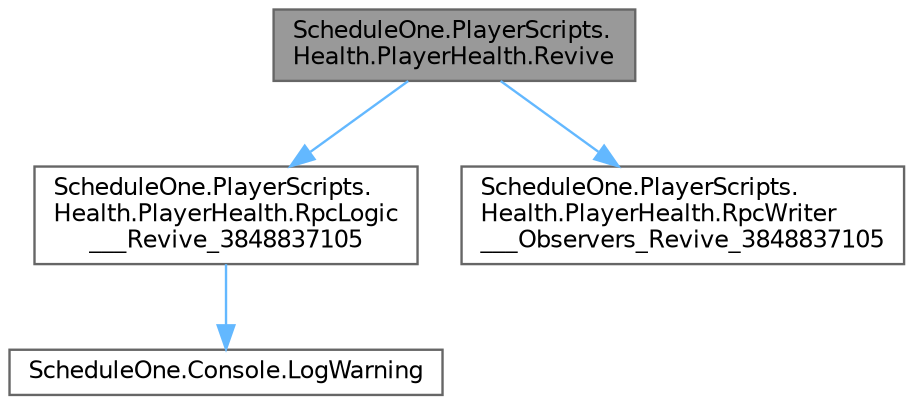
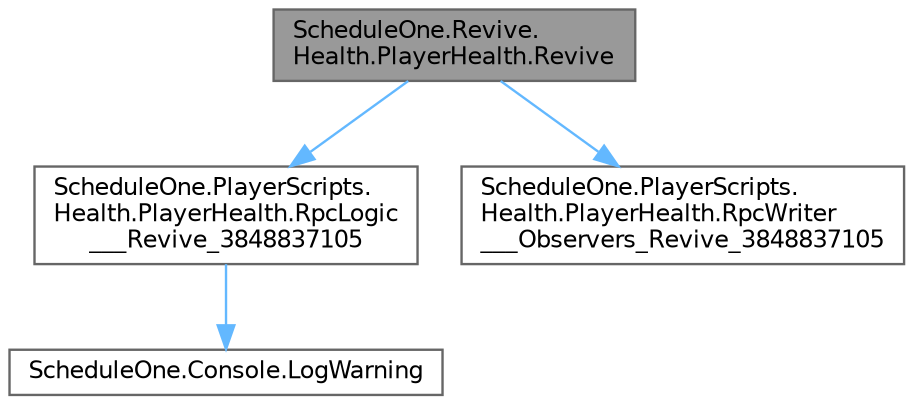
(454, 45) -> (454, 45)
